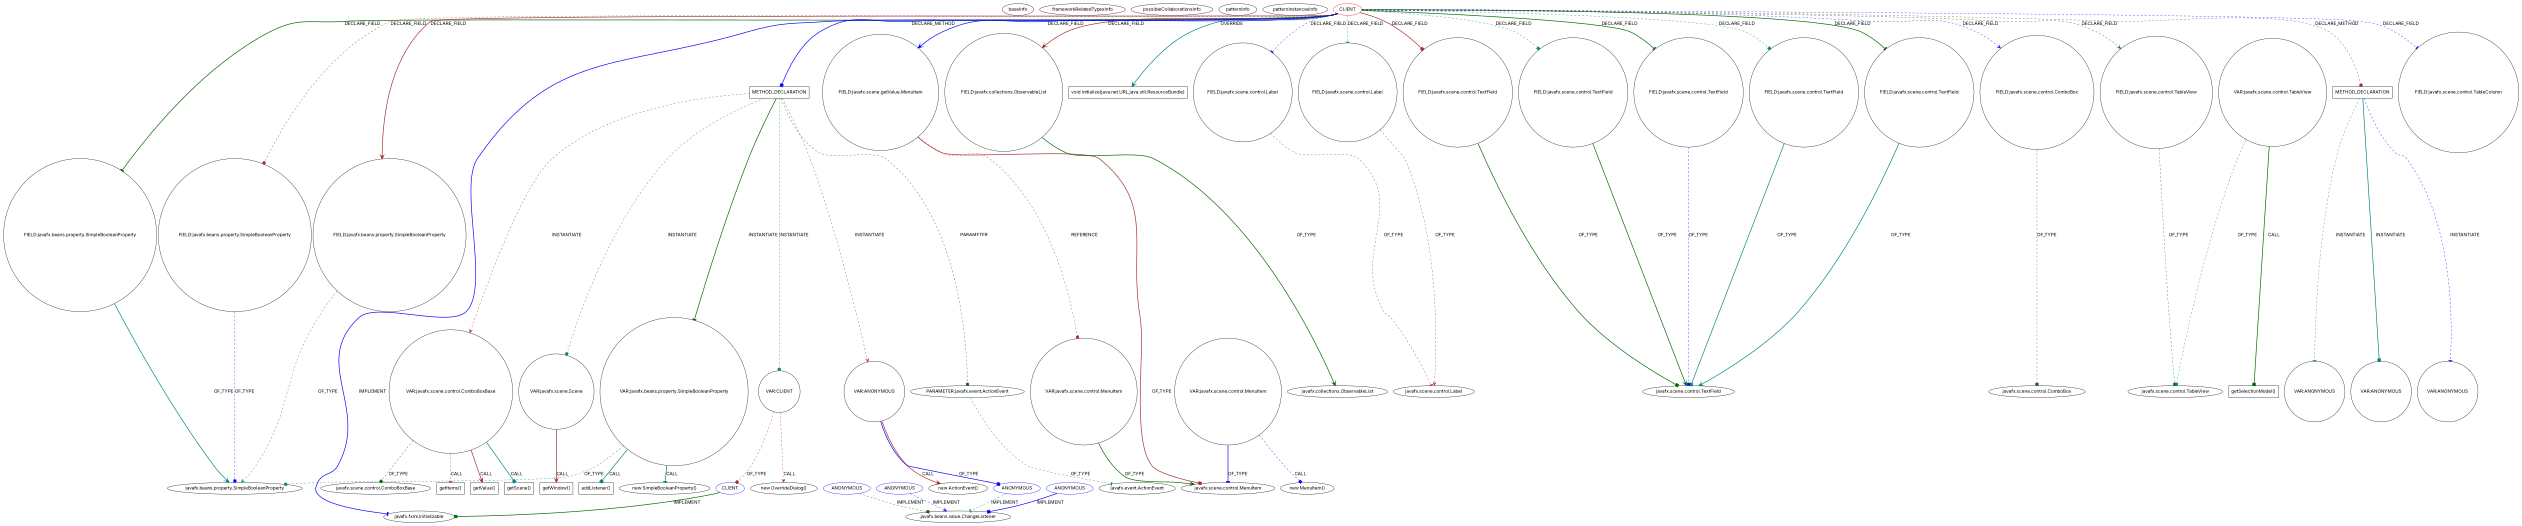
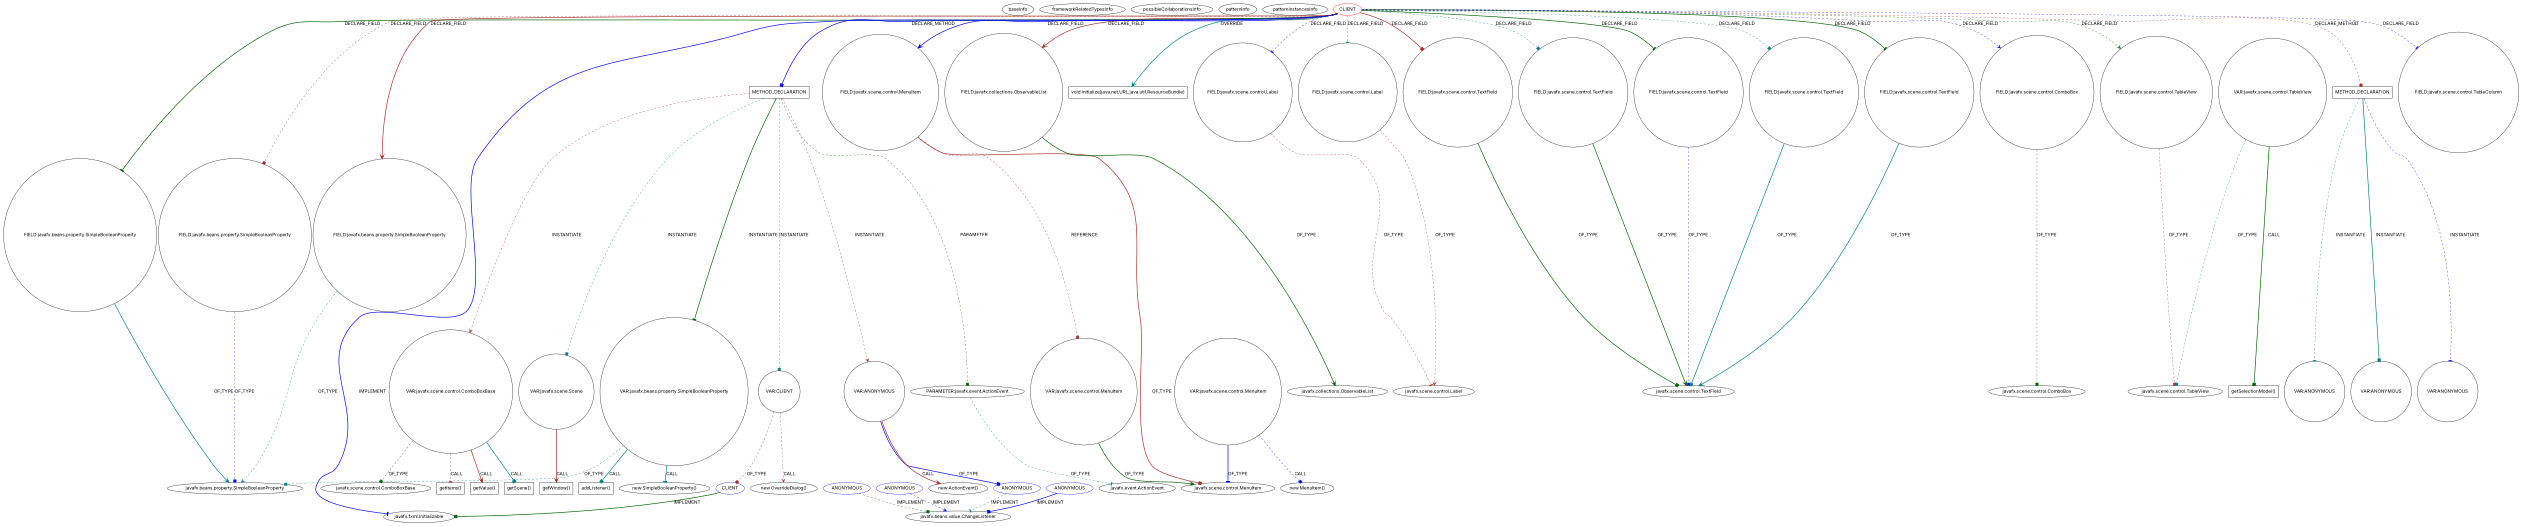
(881, 92) -> (881, 92)
(2166, 266) -> (2166, 266)
